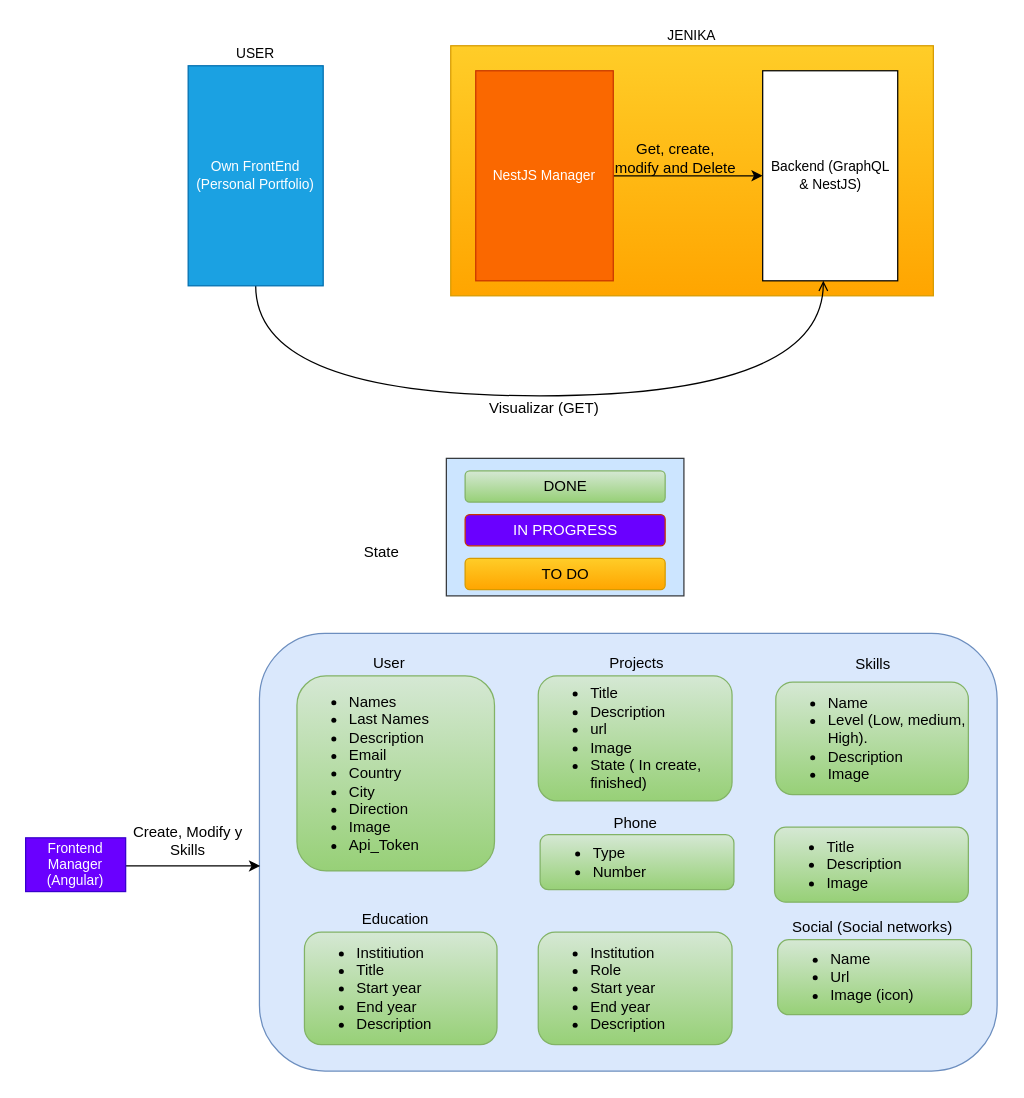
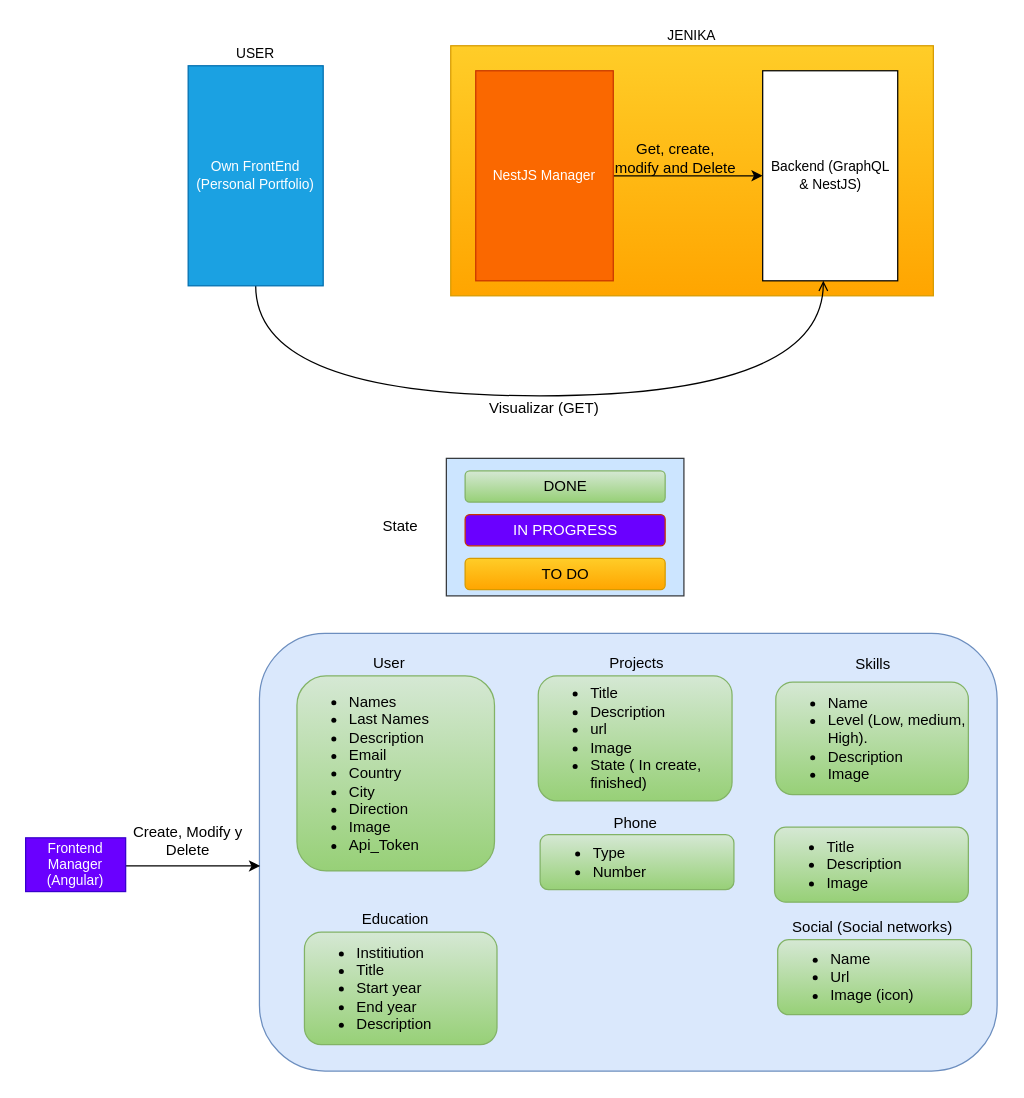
(382, 552) -> (401, 527)
(188, 841) -> (188, 841)
(635, 988) -> none
